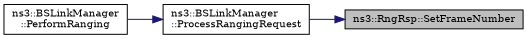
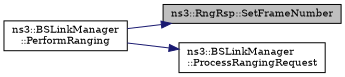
(322, 19) -> (144, 27)
